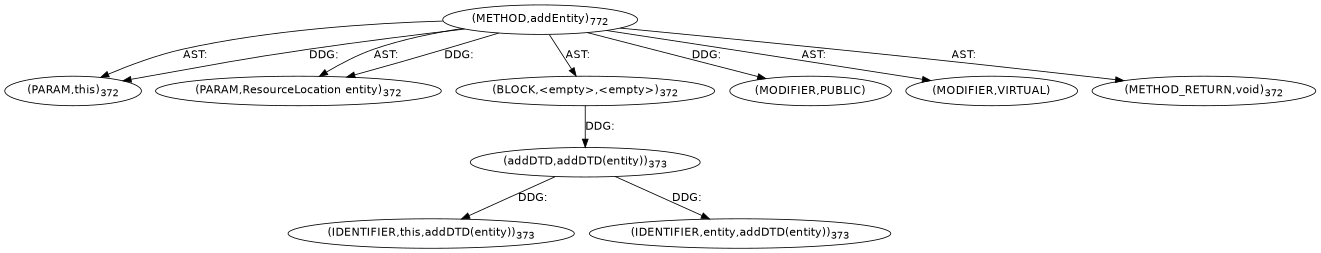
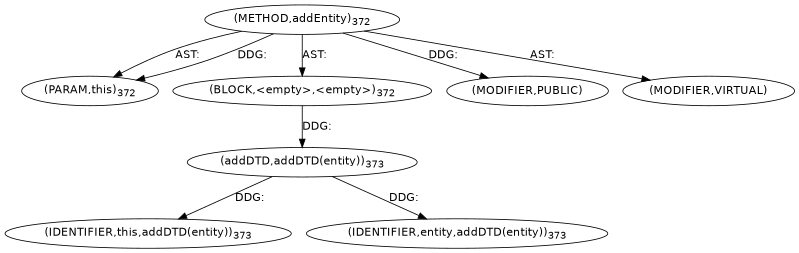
(599, 18) -> (361, 18)
(298, 91) -> none
(1204, 91) -> none
